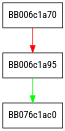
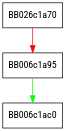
(33, 15) -> (33, 15)
(33, 116) -> (33, 116)
